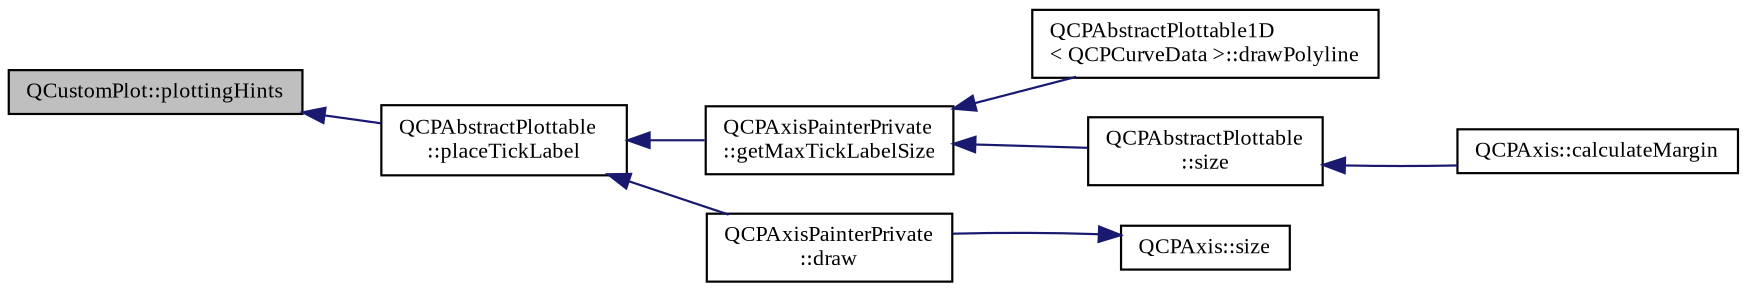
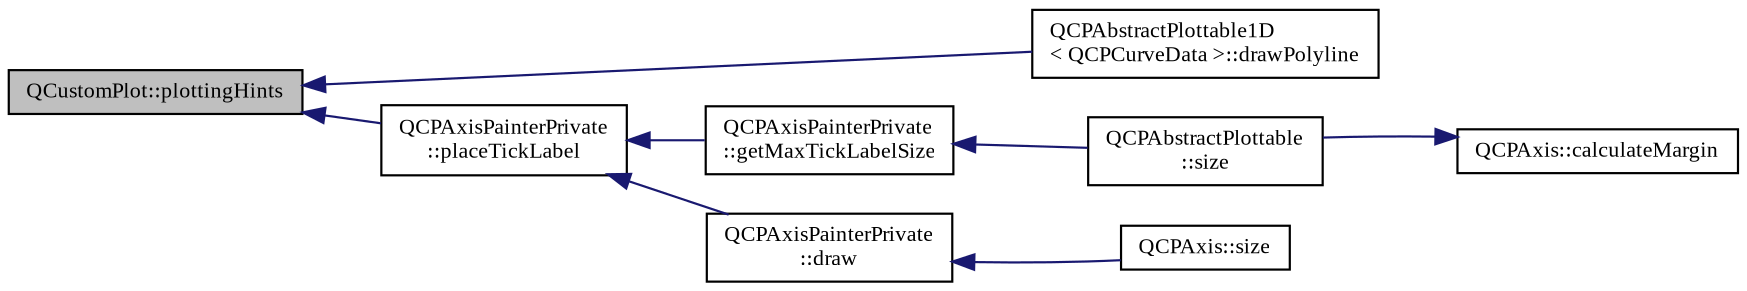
(1026, 90) -> (679, 68)
(504, 140) -> (504, 140)
(1401, 166) -> (1379, 137)
(1025, 233) -> (1048, 262)
